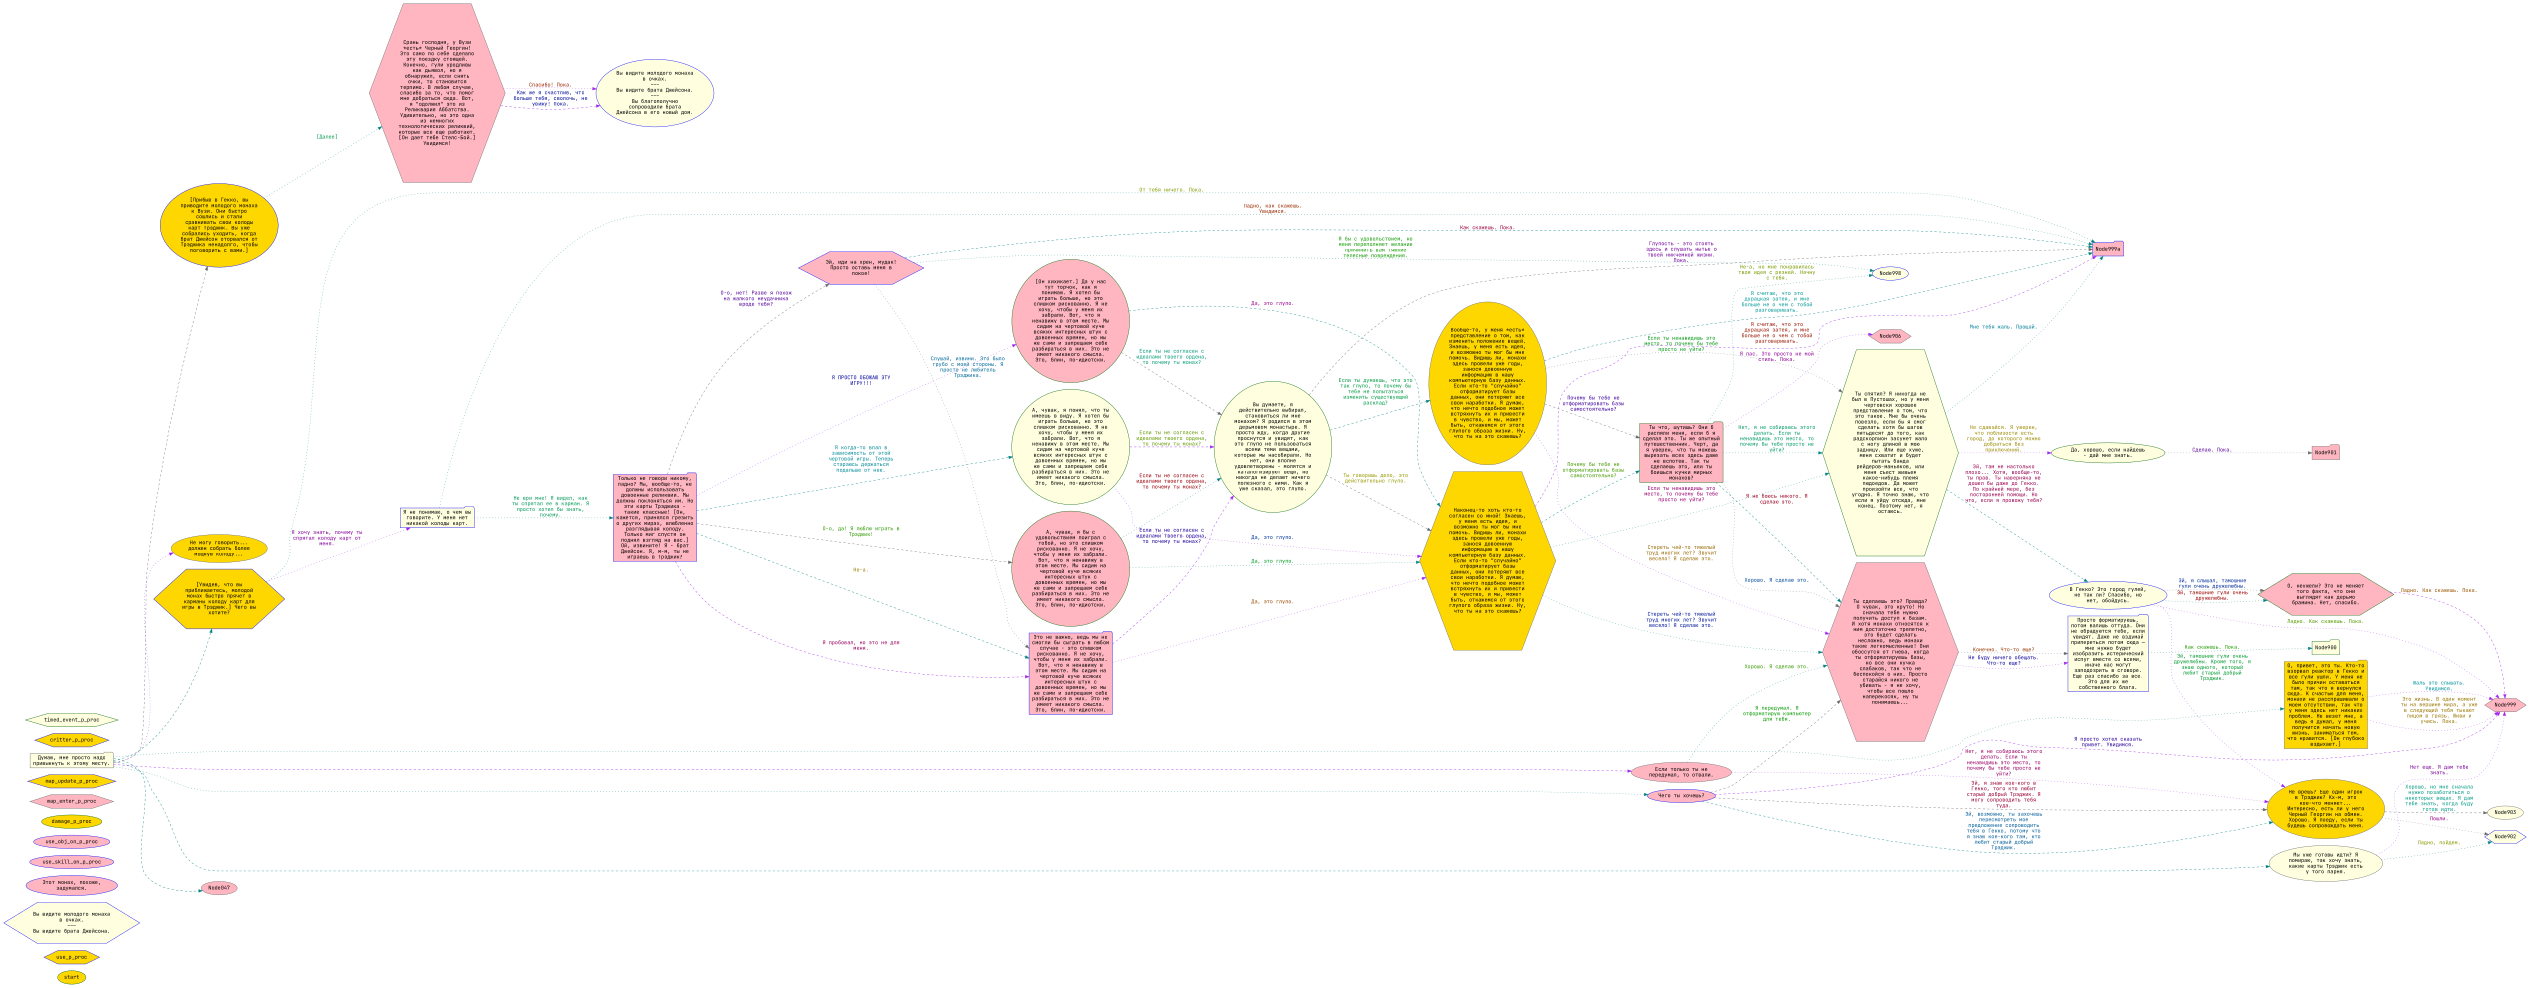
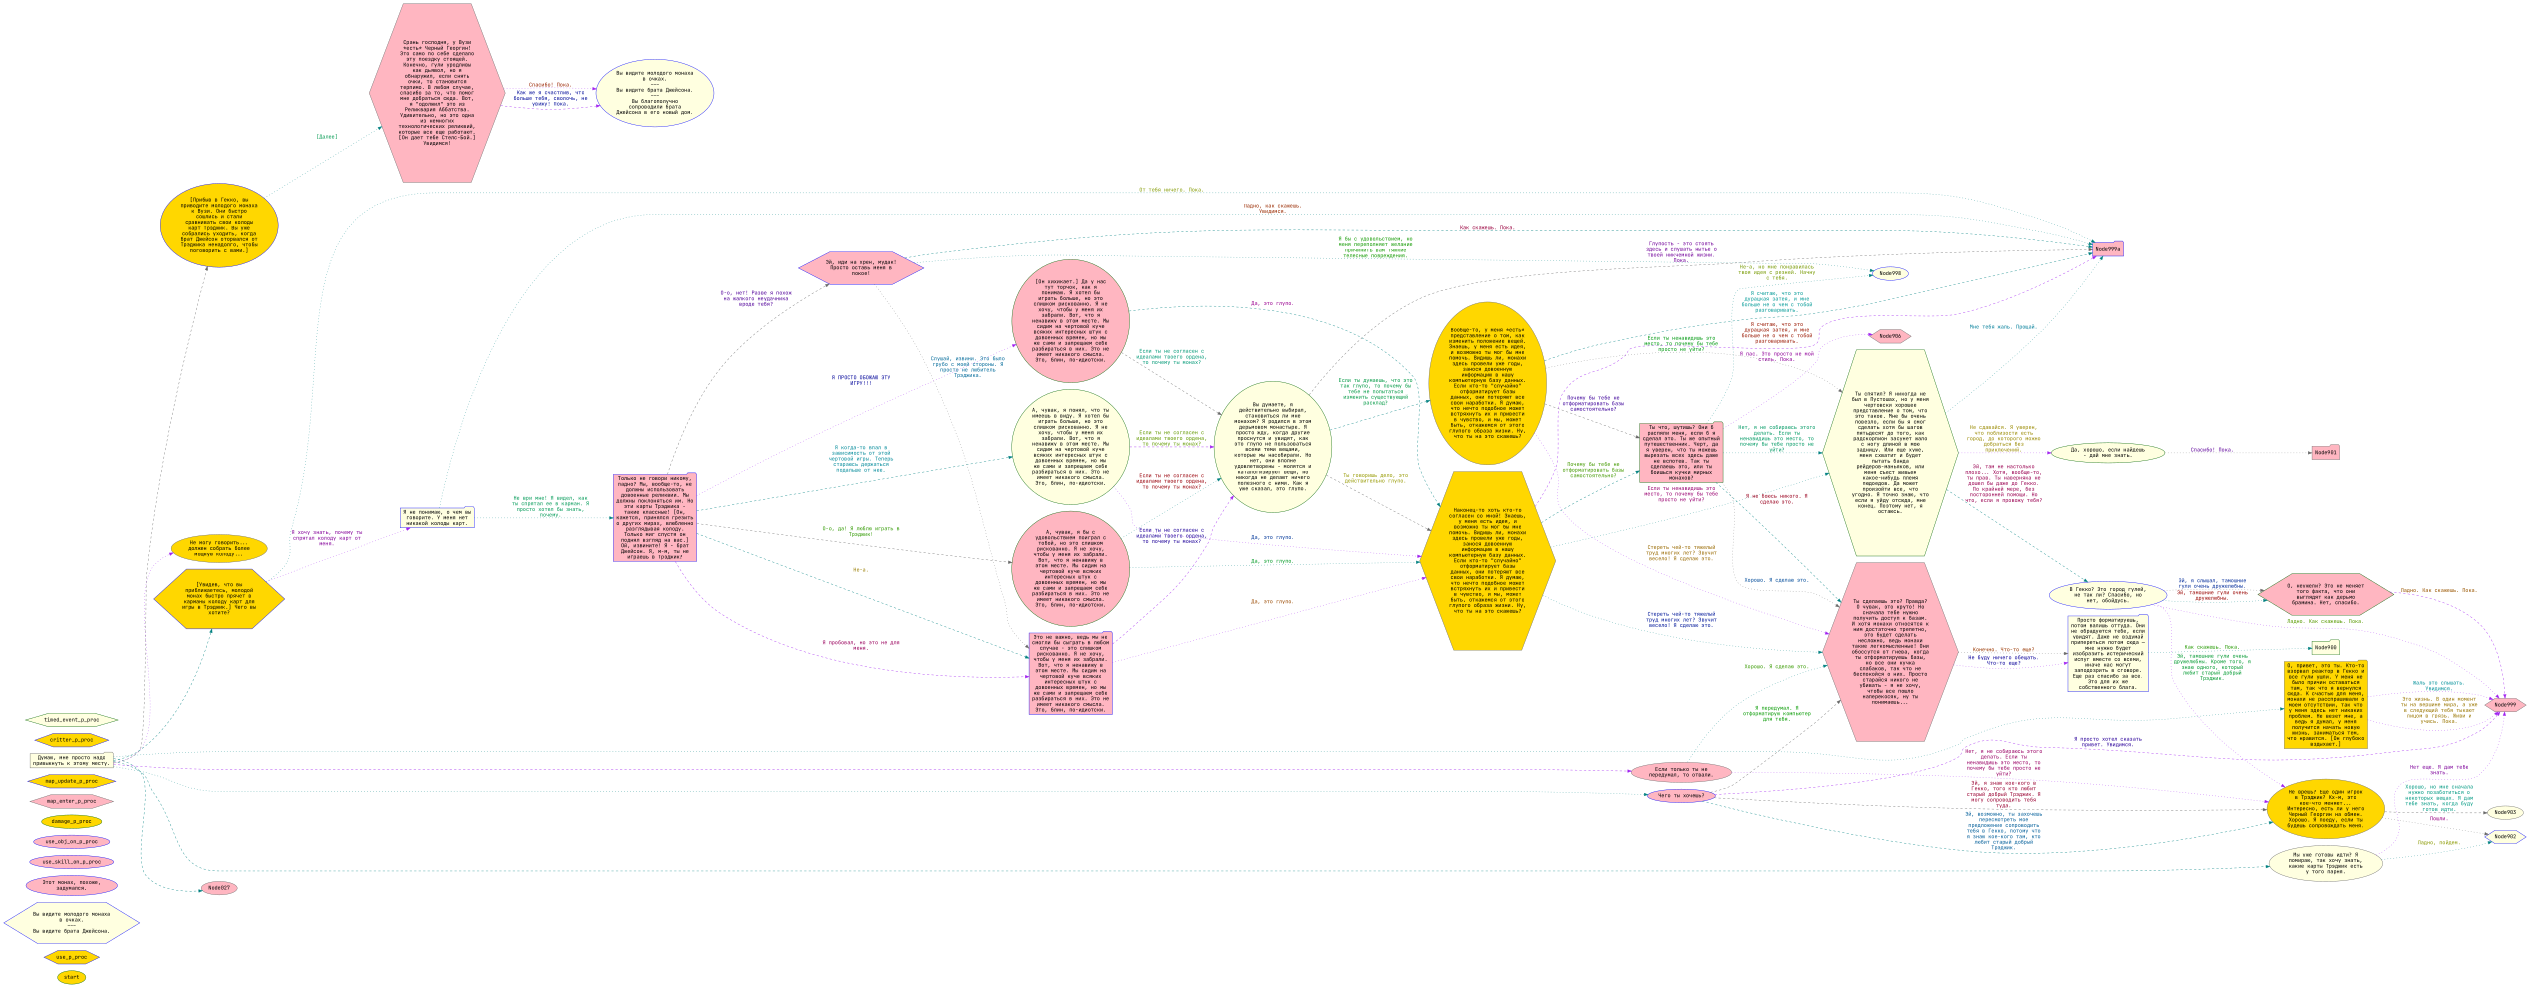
(2212, 450) -> (2212, 450)
(219, 888) -> (219, 888)
